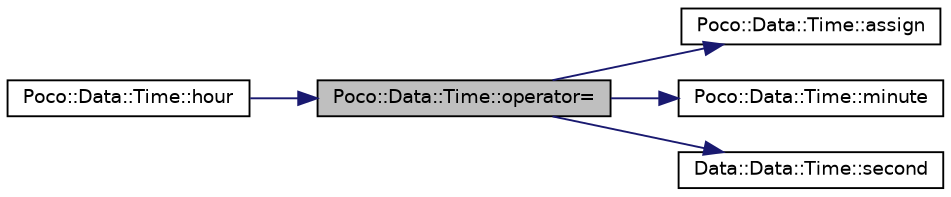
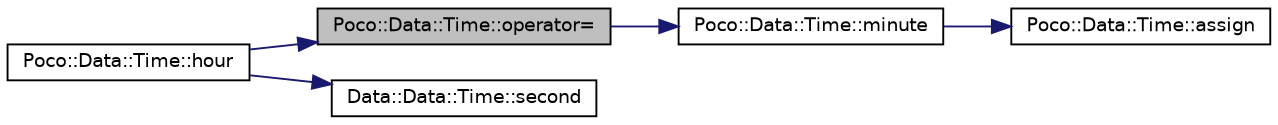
(628, 64) -> (968, 26)
(628, 132) -> (281, 79)
